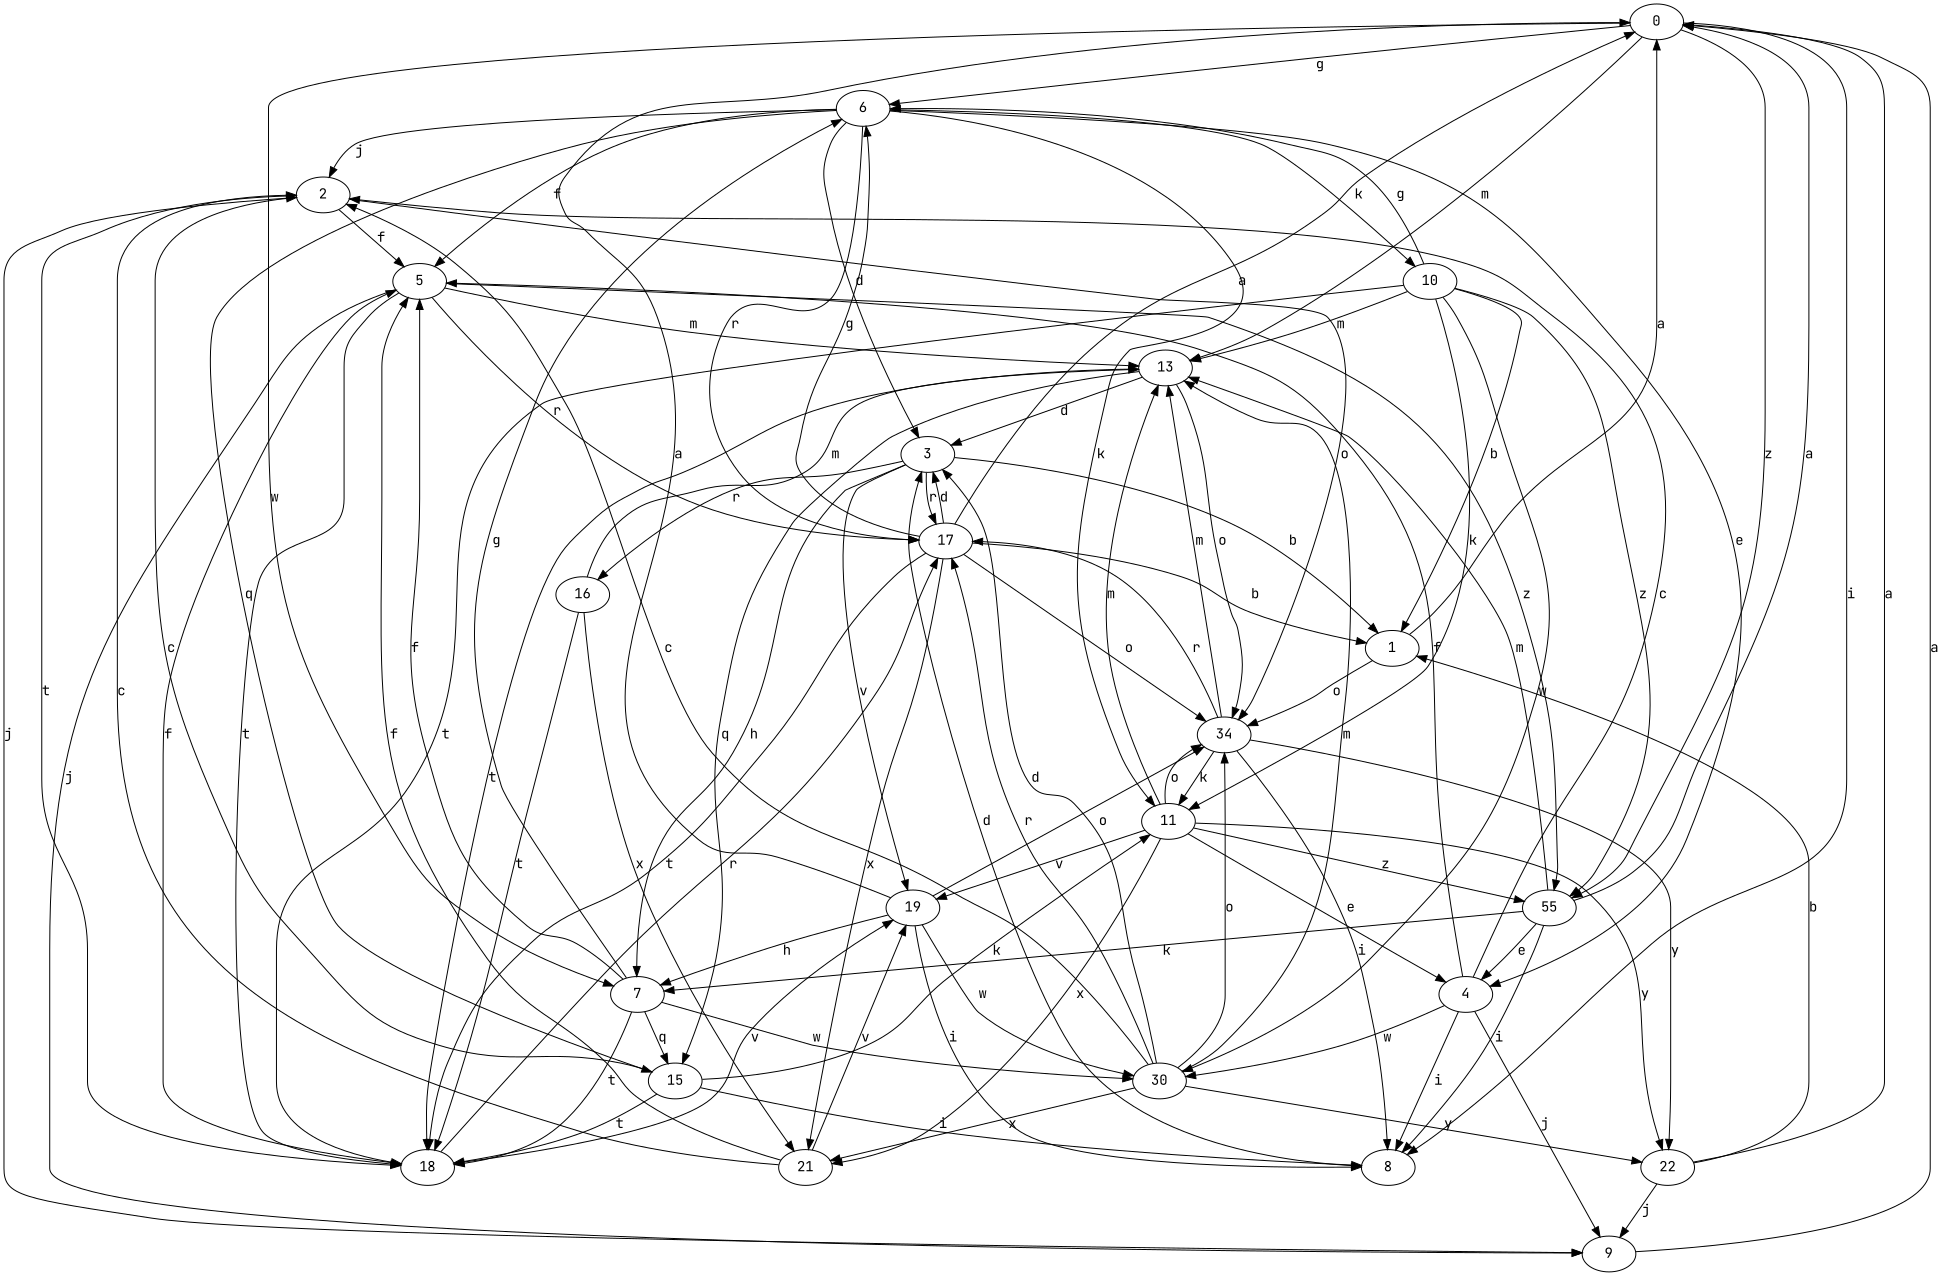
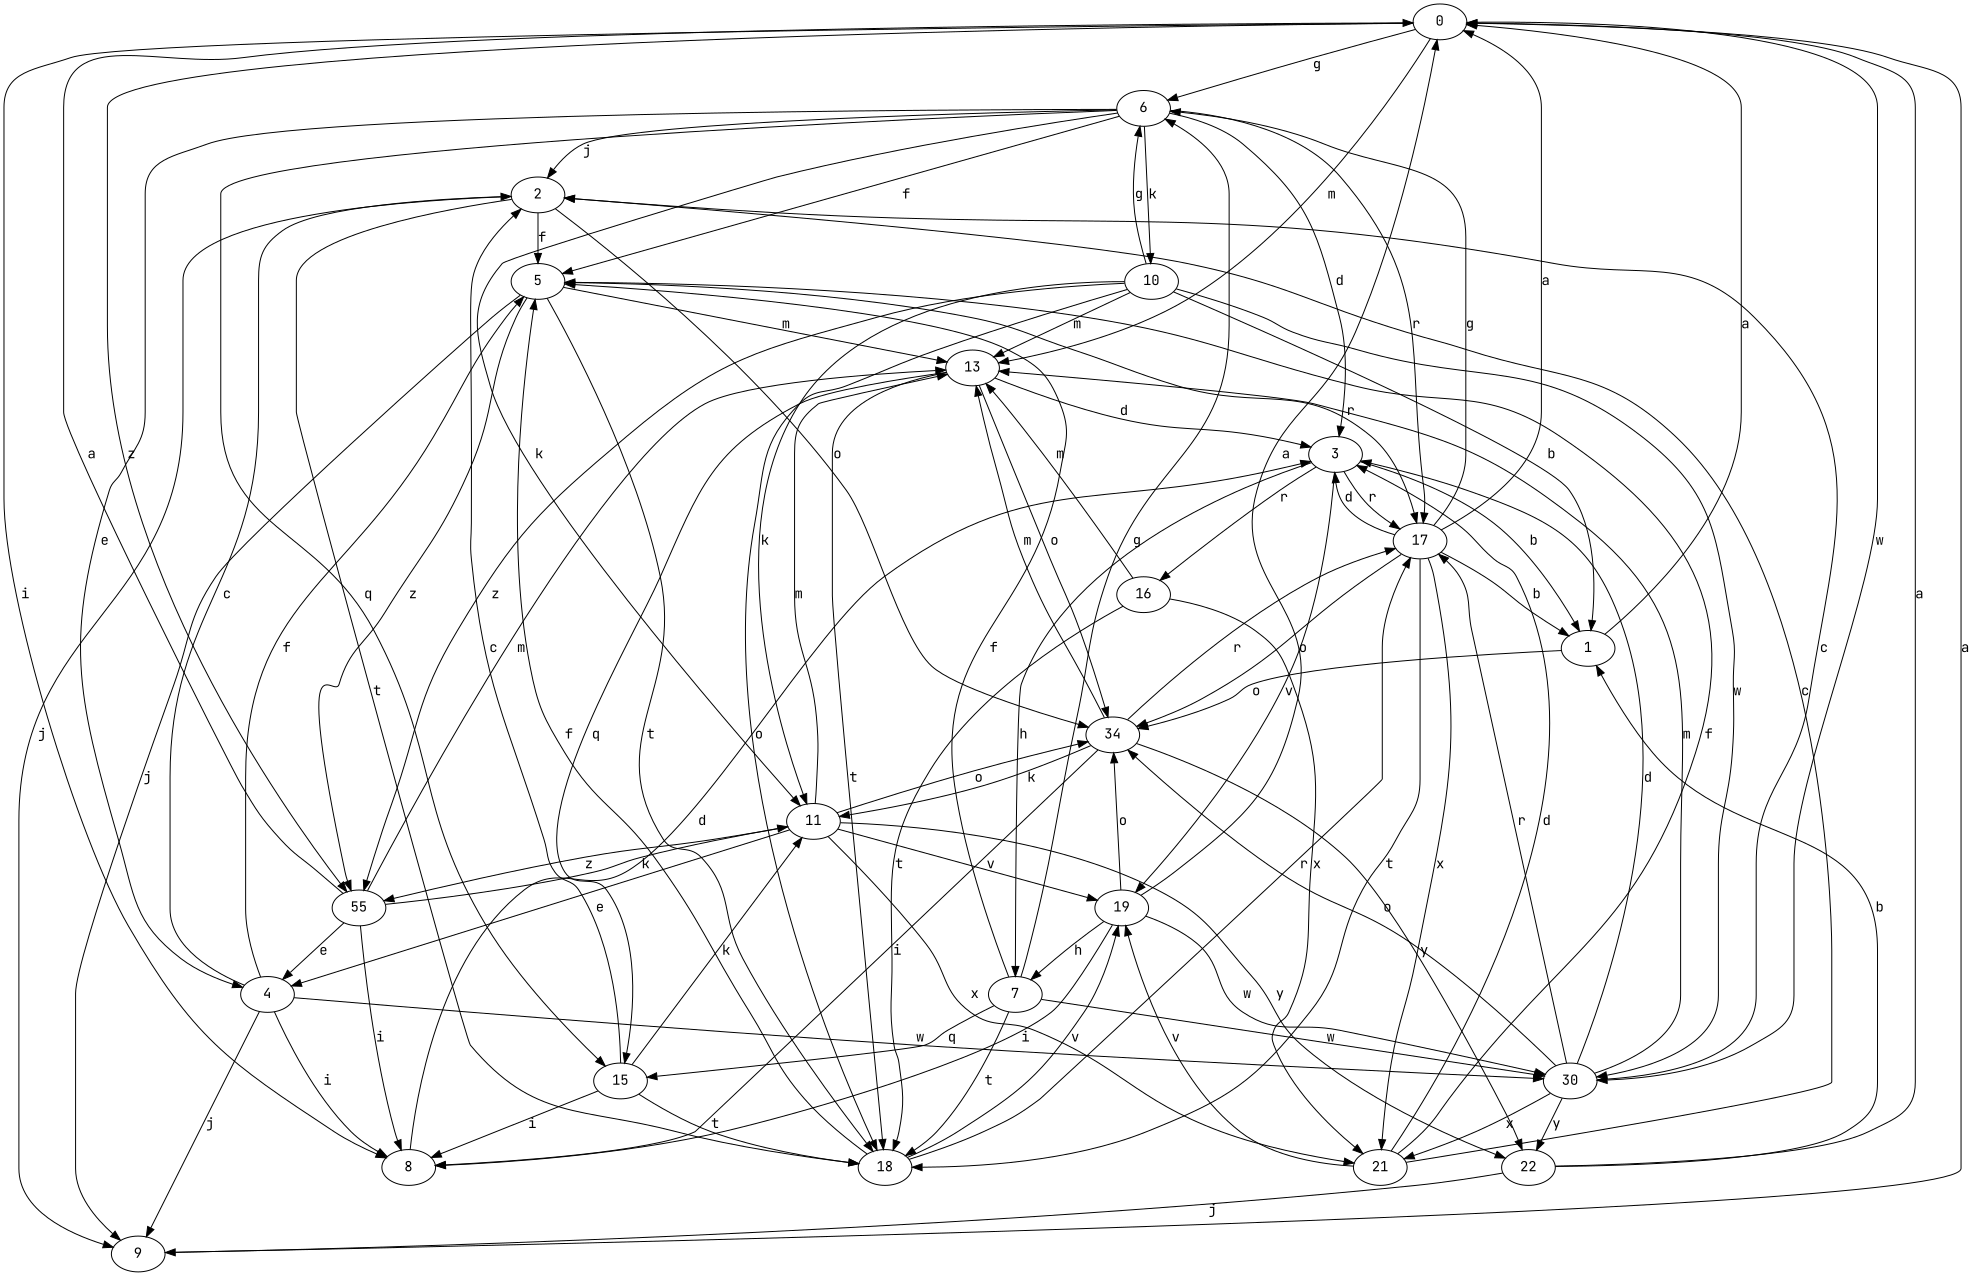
(439, 67) -> (1878, 448)
(446, 735) -> (759, 735)
none -> (1543, 785)
(1120, 949) -> (593, 872)
